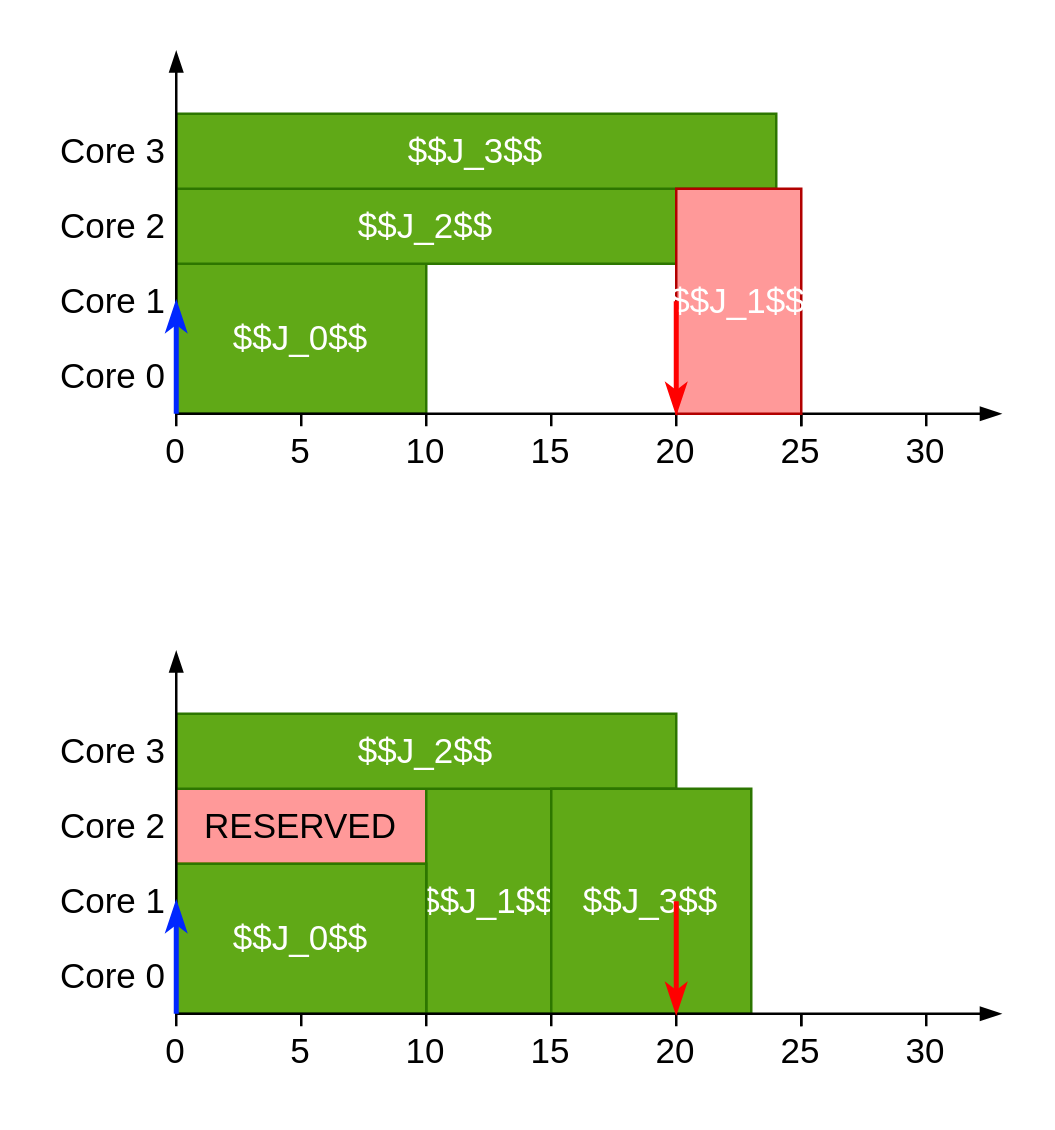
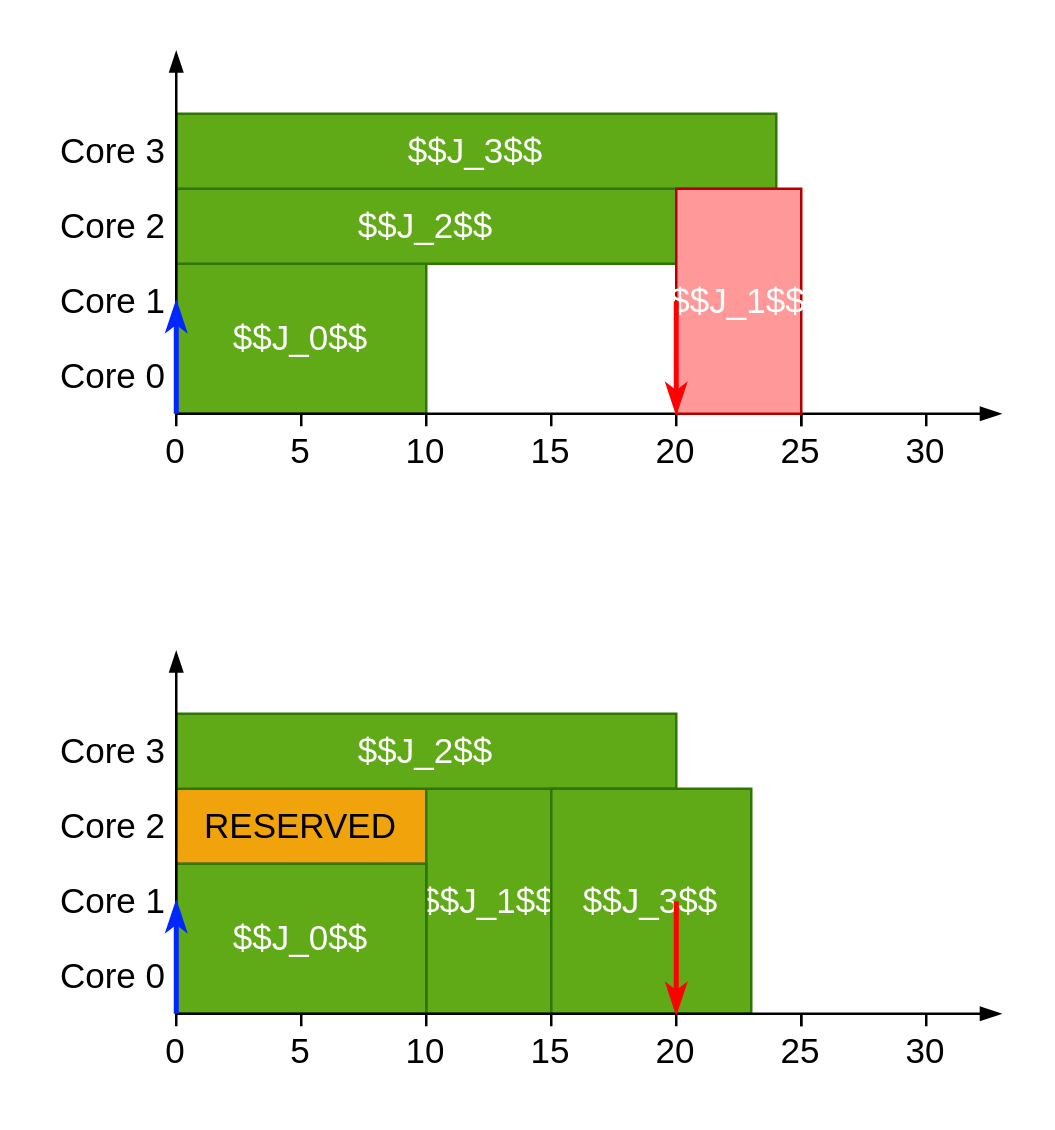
(301, 826) -> (301, 826)
